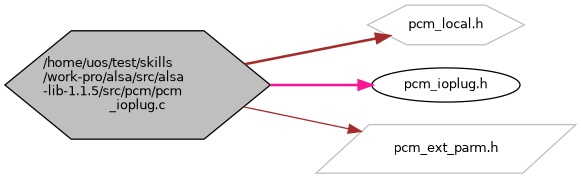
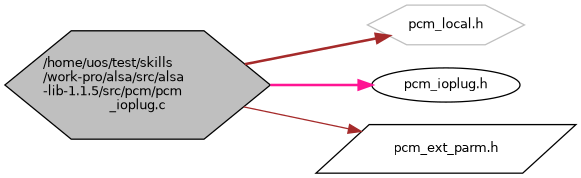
(446, 149) -> (446, 149)
